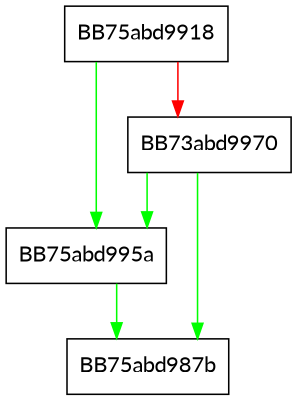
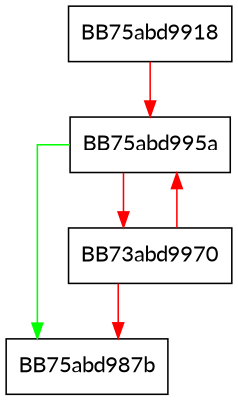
(178, 81) -> (123, 192)
(96, 137) -> (150, 81)
(147, 192) -> (177, 208)
(198, 248) -> (118, 303)
